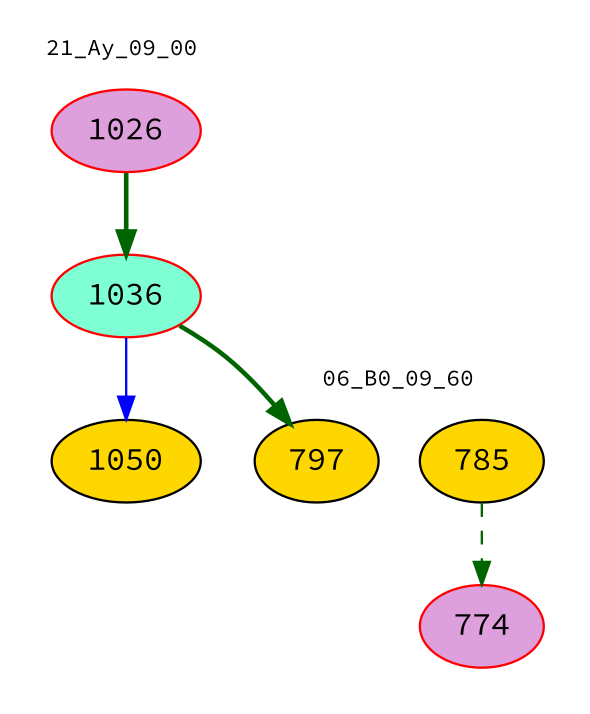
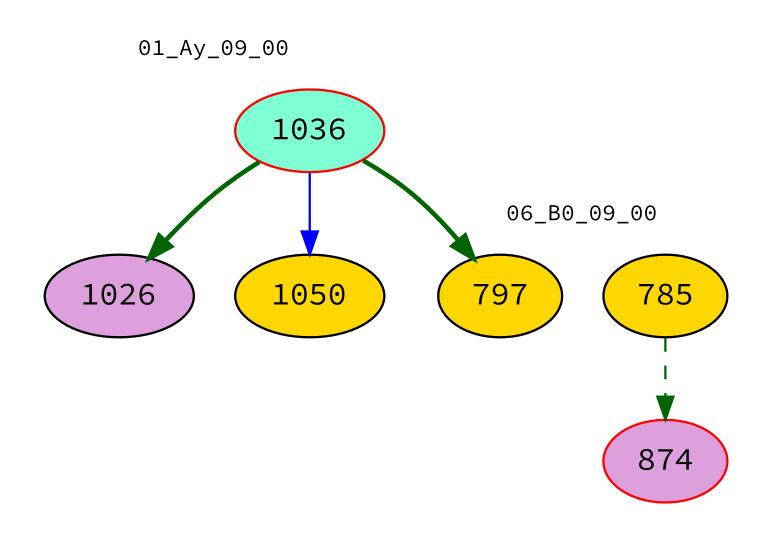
(123, 49) -> (215, 49)
(126, 131) -> (119, 296)
(126, 202) -> (209, 198)
(399, 380) -> (583, 215)
(482, 626) -> (665, 461)
